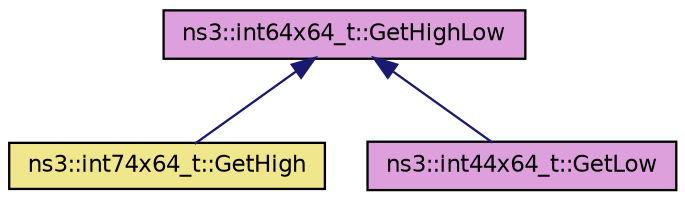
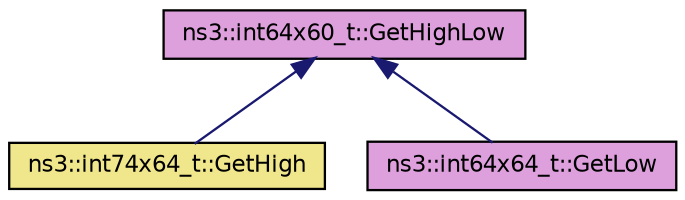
(344, 35) -> (344, 35)
(522, 166) -> (522, 166)
